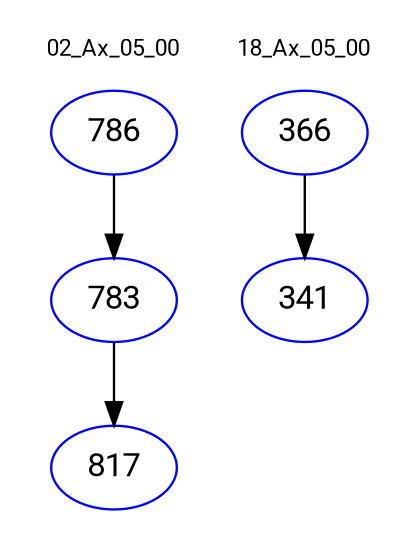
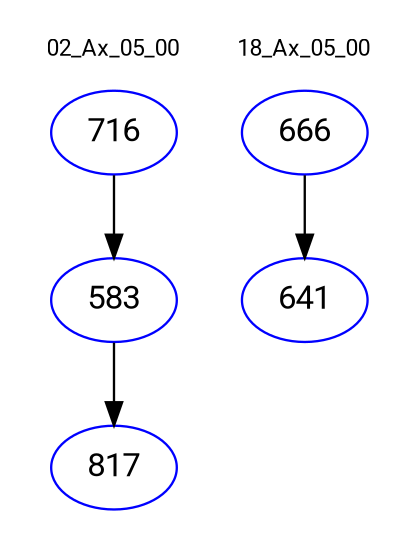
(114, 133) -> (114, 133)
(305, 133) -> (305, 133)
(114, 300) -> (114, 300)
(305, 300) -> (305, 300)
